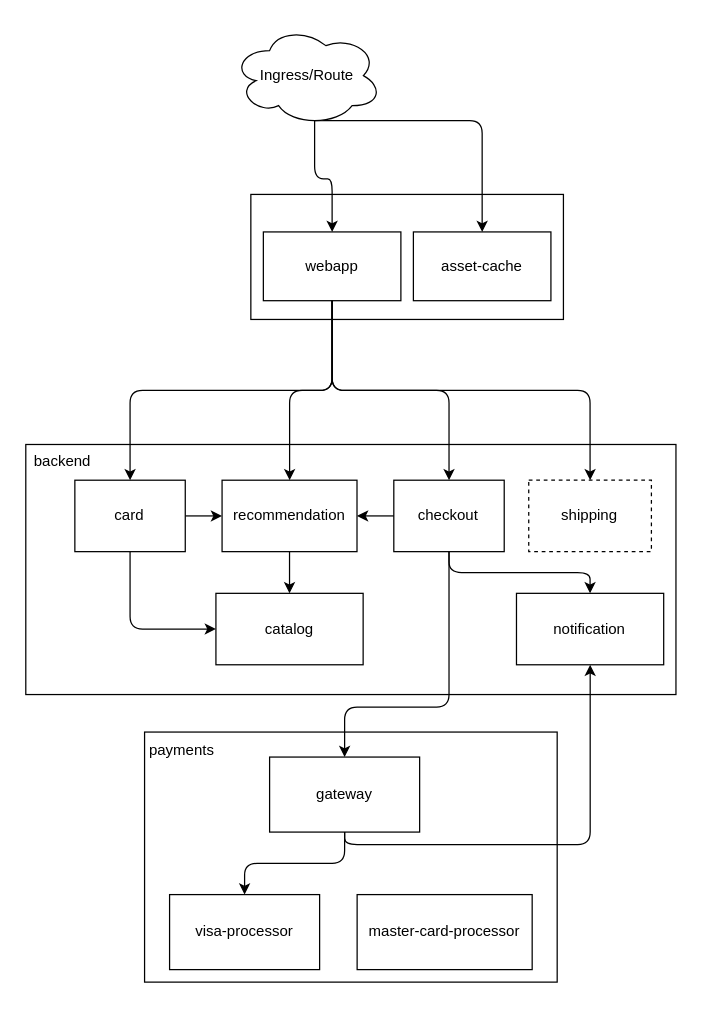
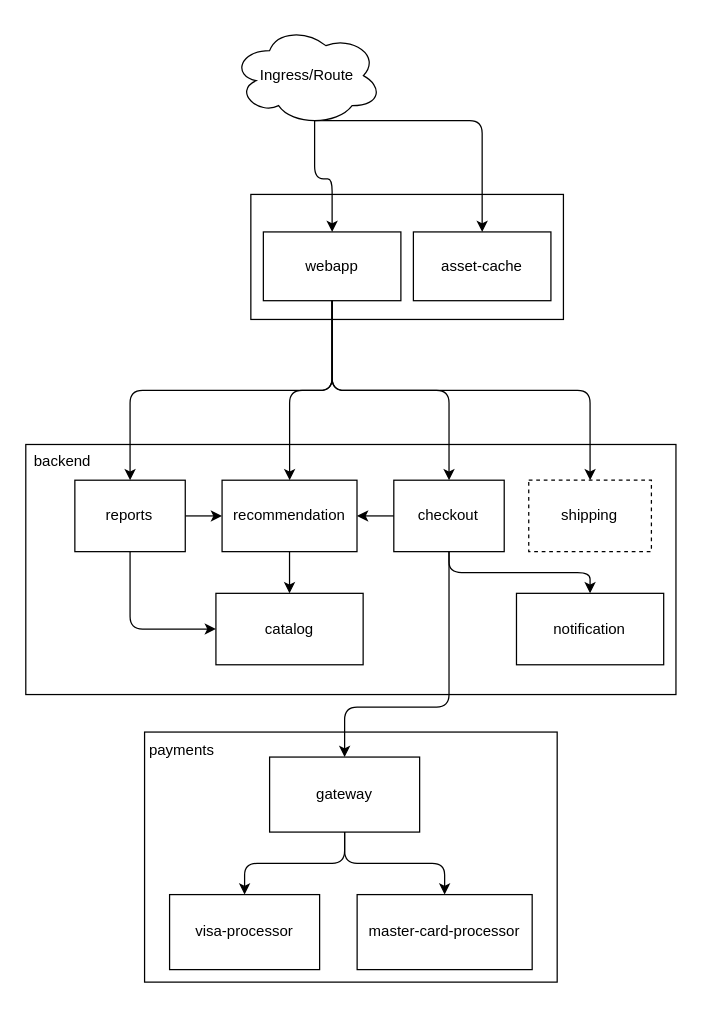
(129, 516) -> (129, 516)
(550, 844) -> (402, 863)
